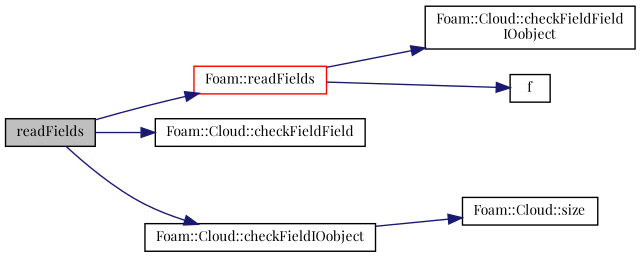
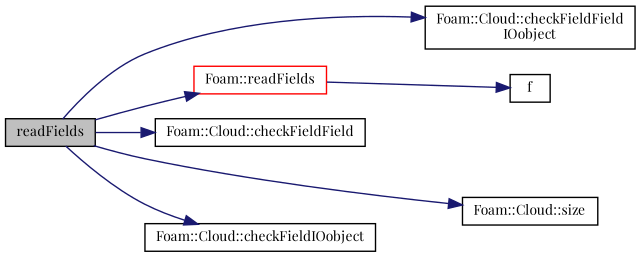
(369, 59) -> (224, 31)
(412, 223) -> (270, 181)
